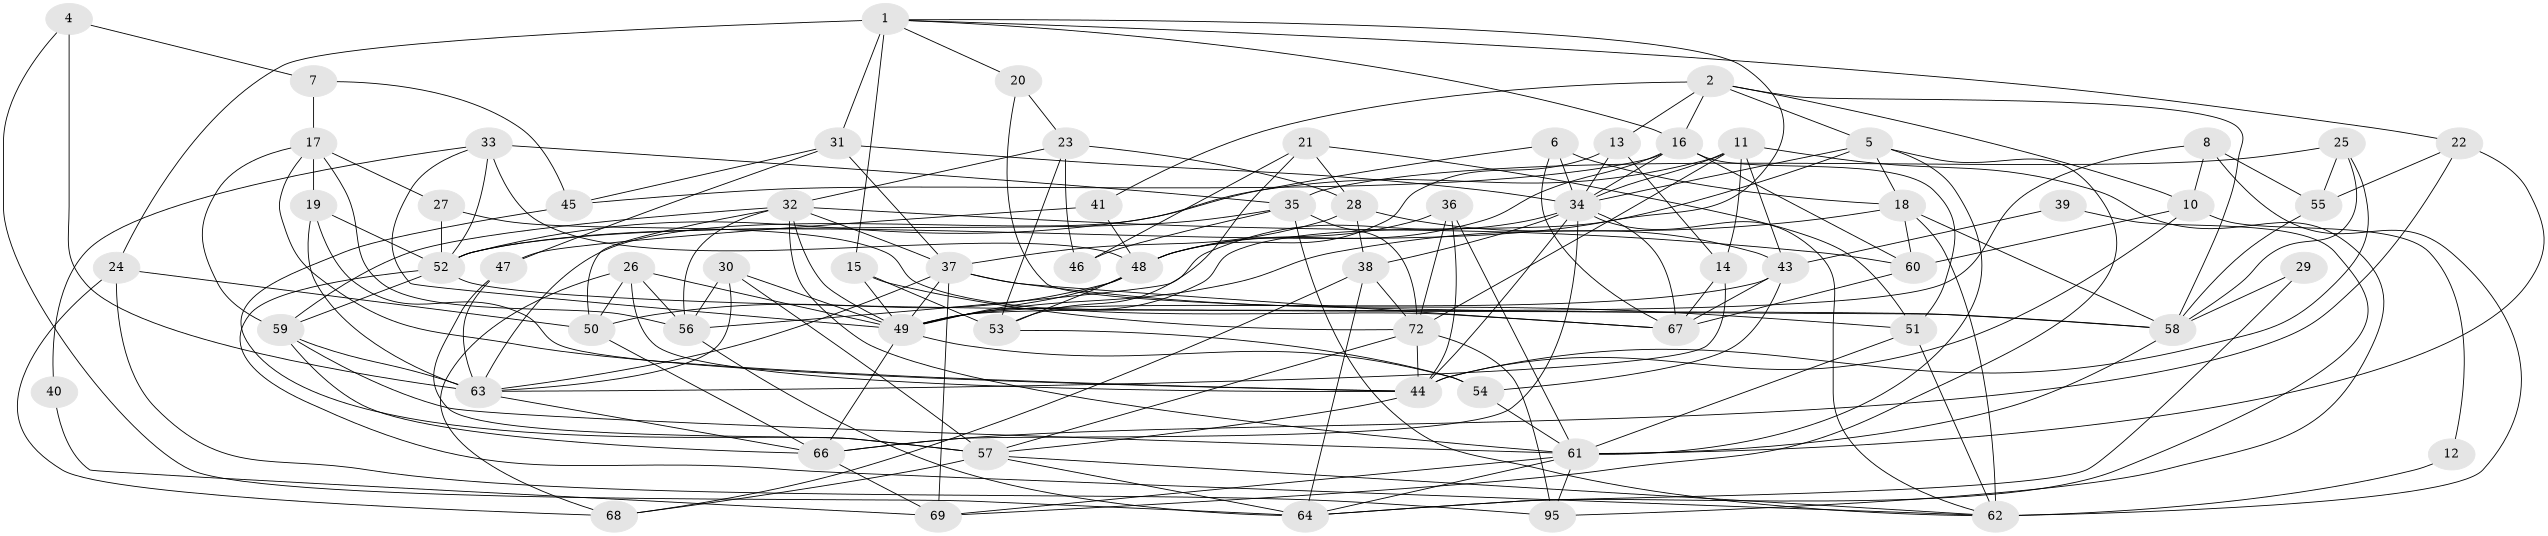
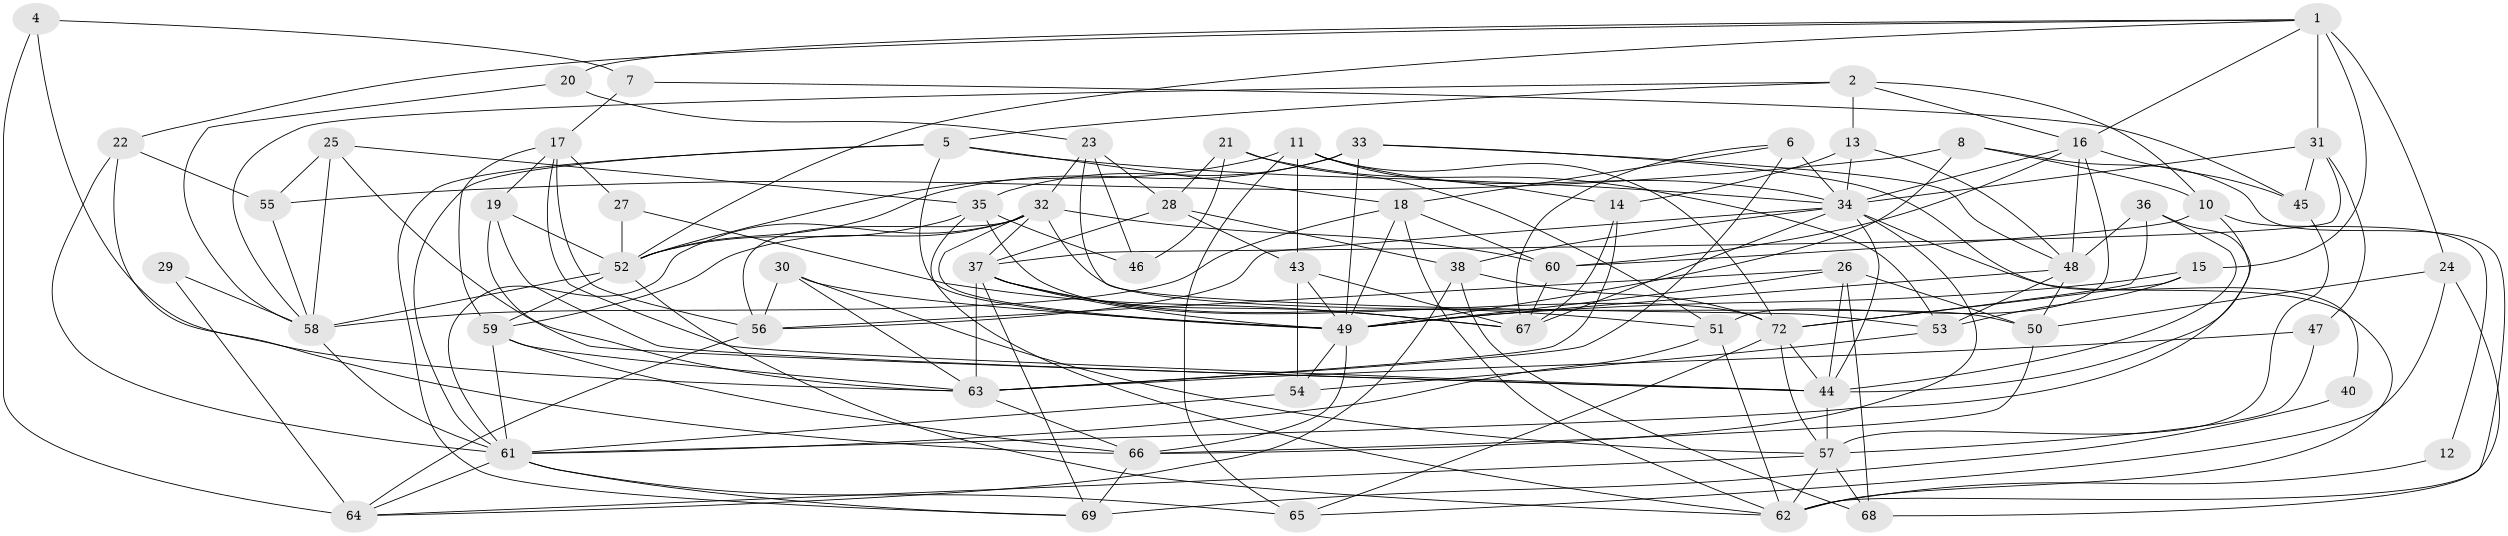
(1099, 206) -> none
(2063, 206) -> none
(1552, 517) -> (1298, 517)
